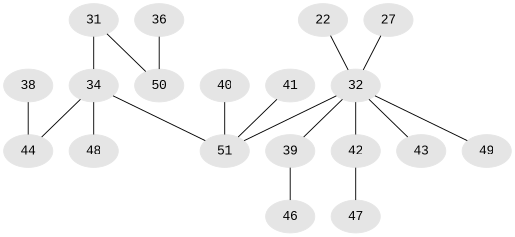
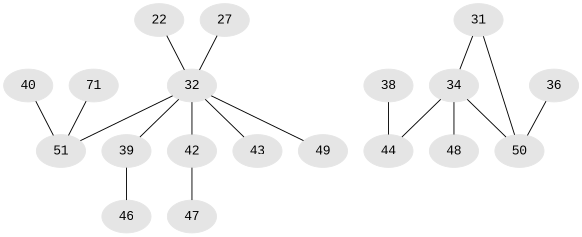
(290, 86) -> (94, 86)
(159, 118) -> (487, 118)
